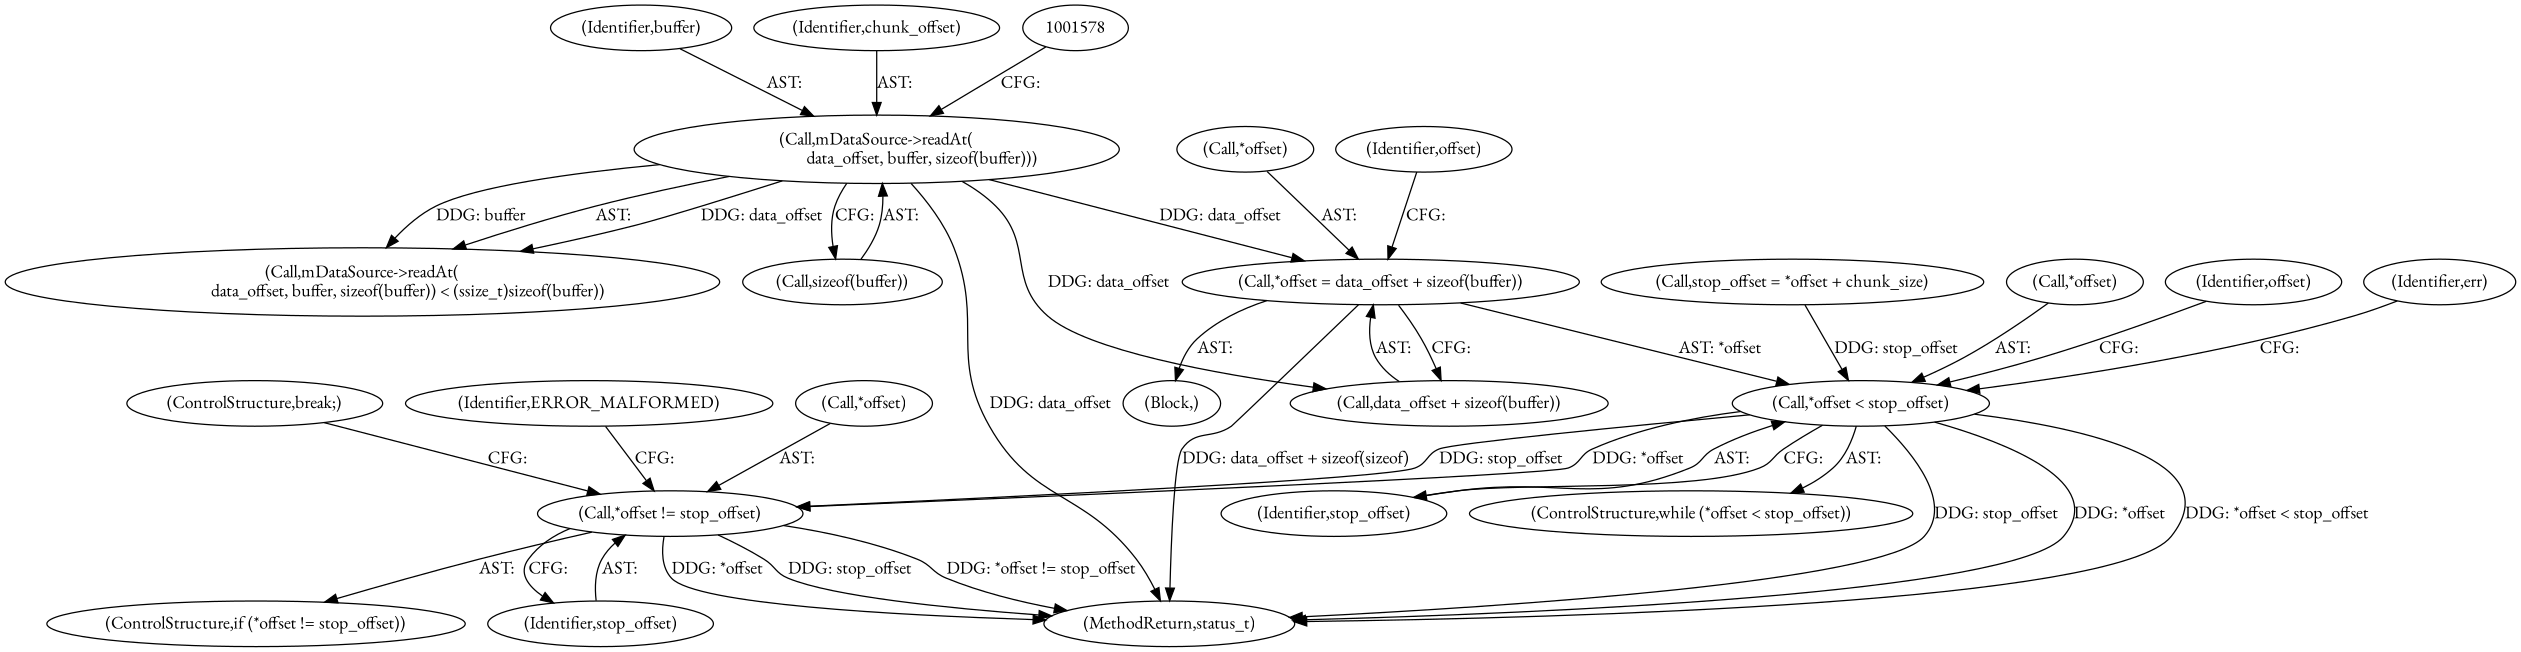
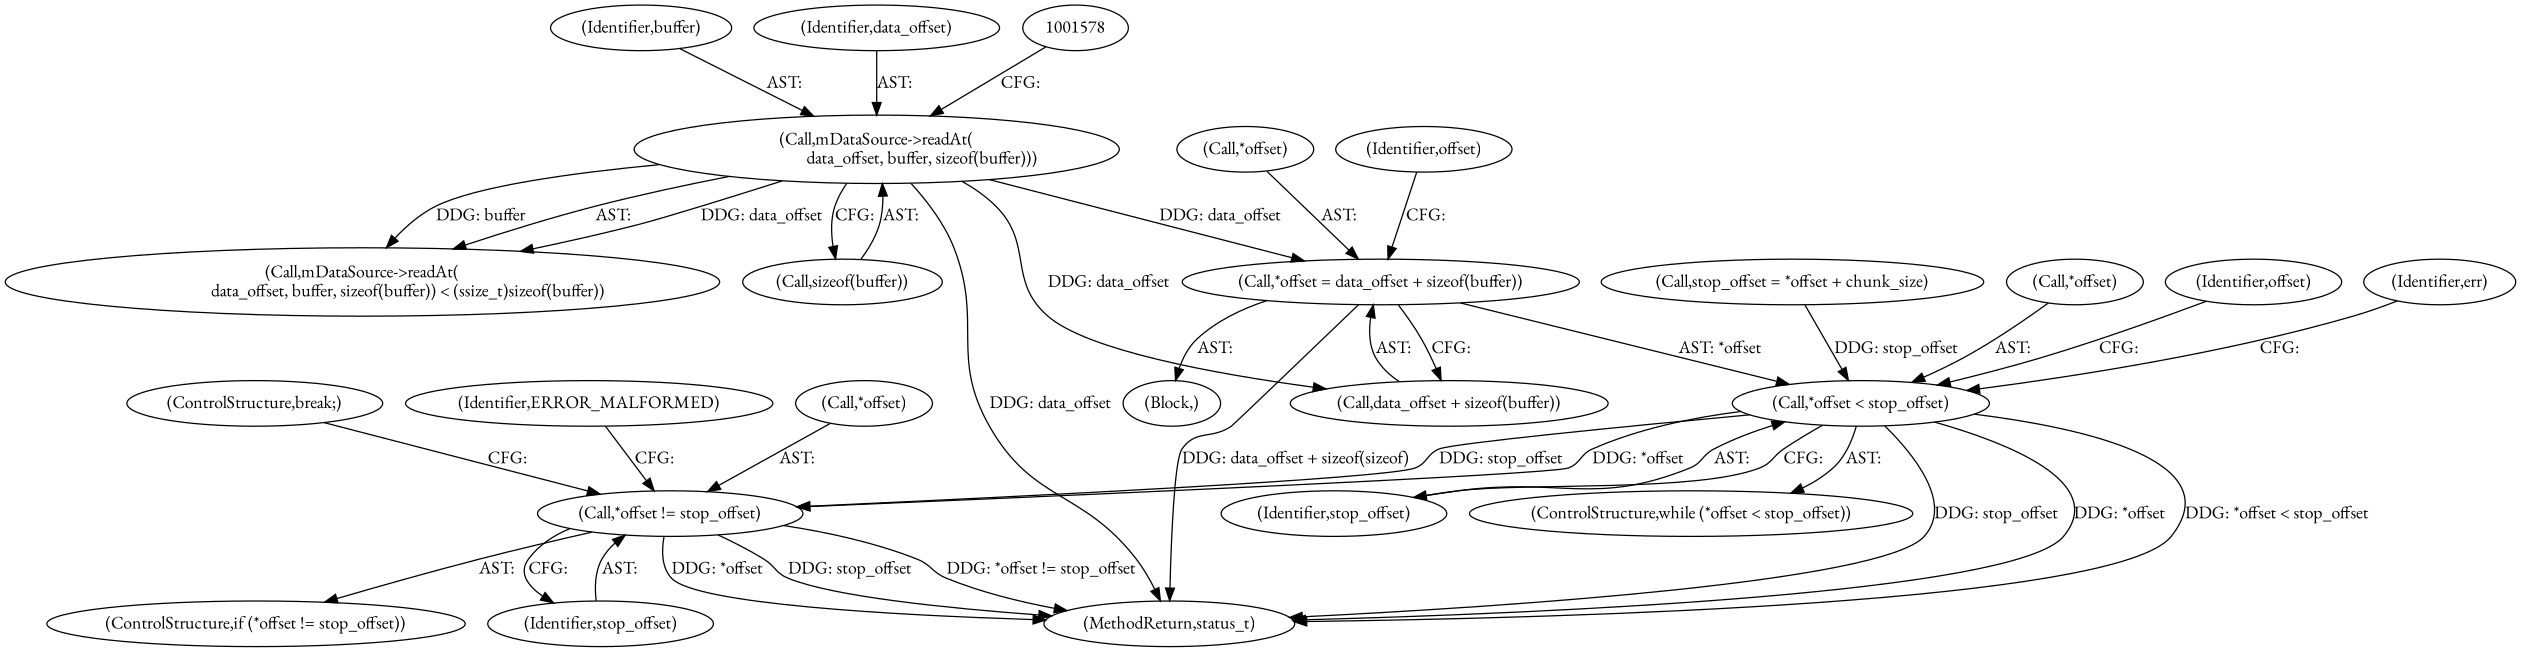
(877, 28) -> (877, 28)
